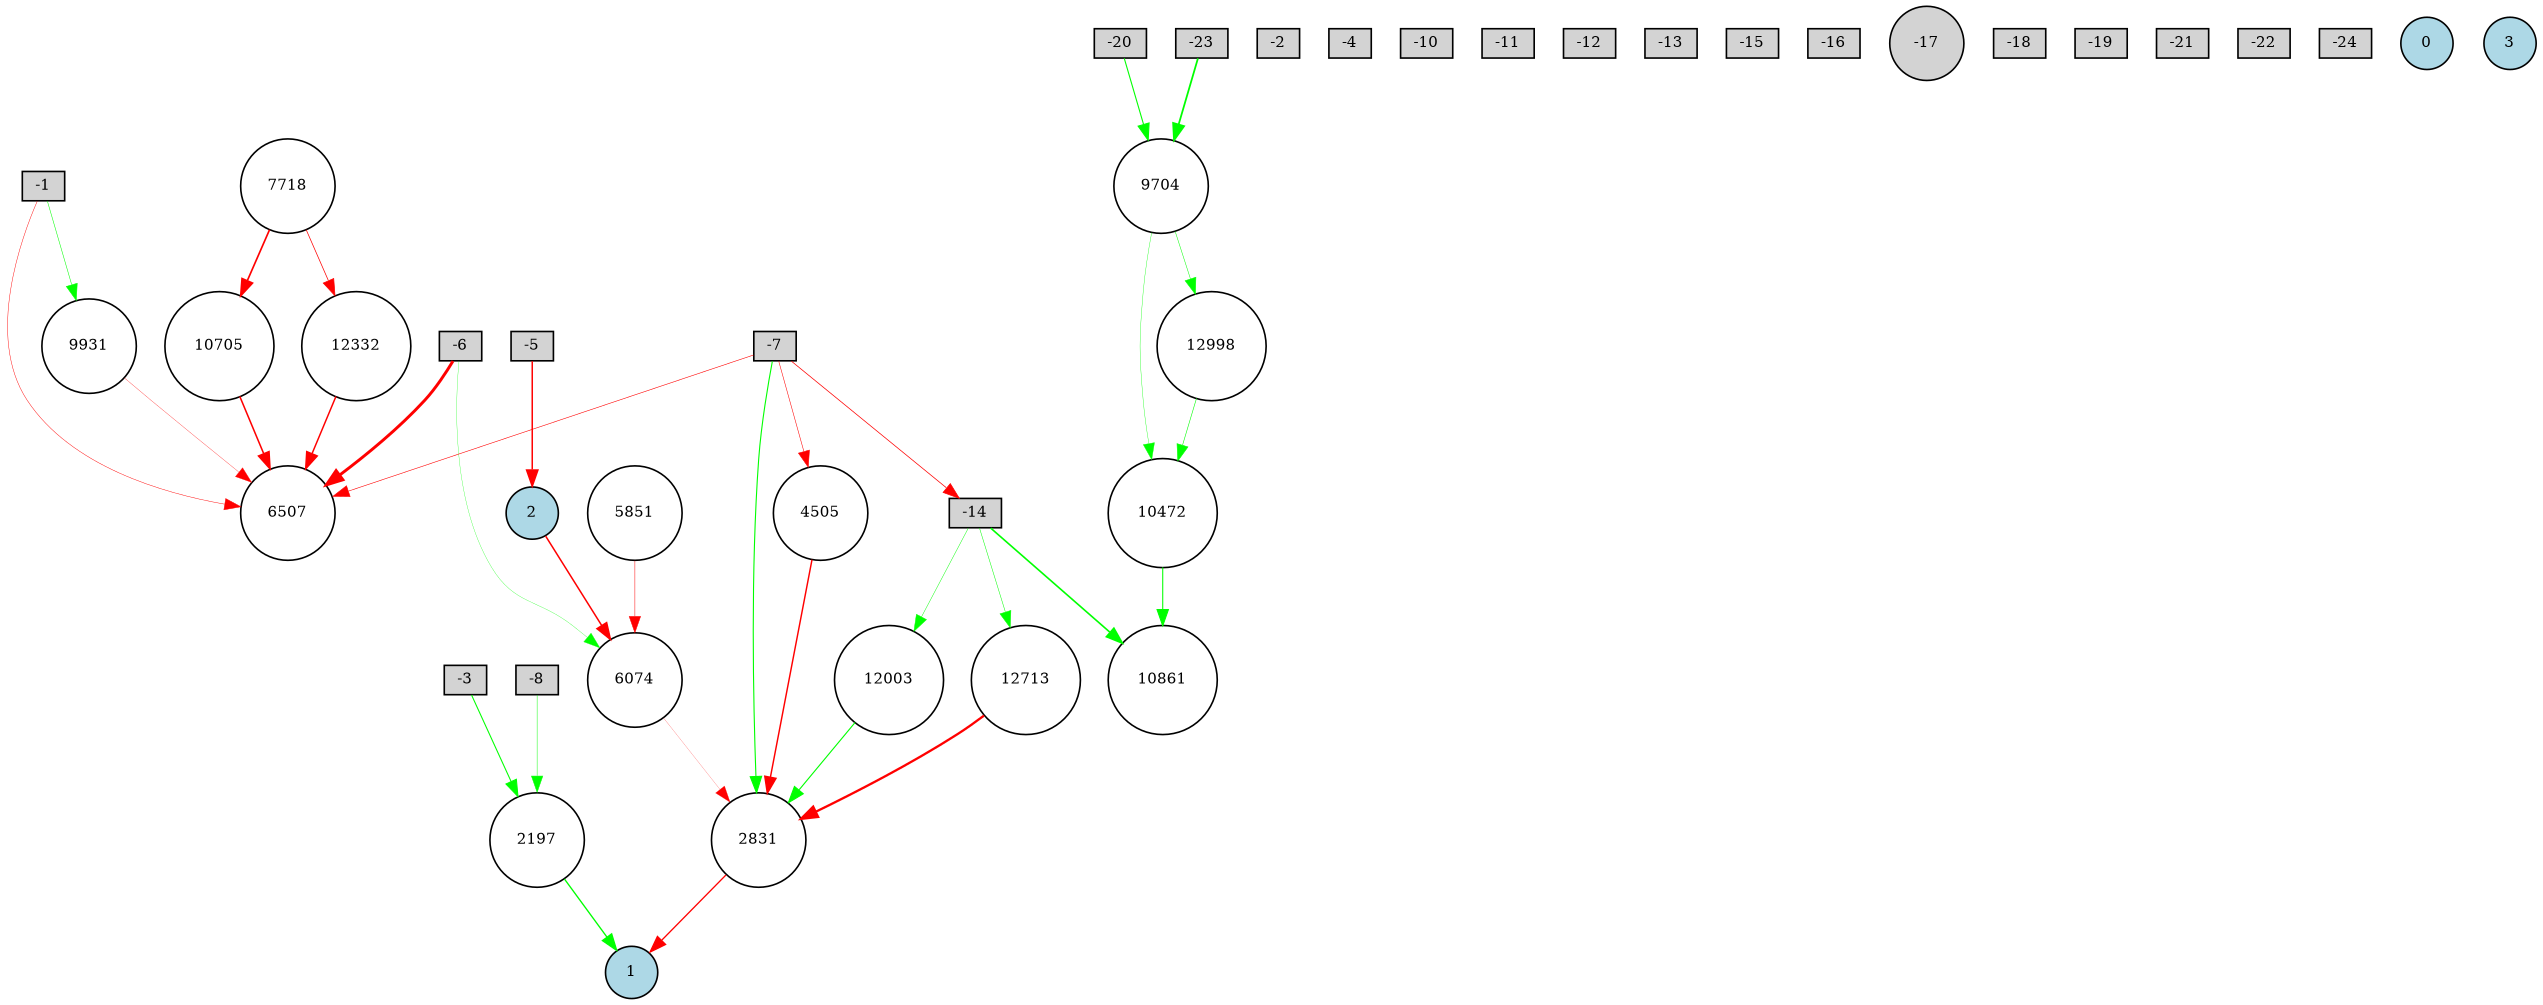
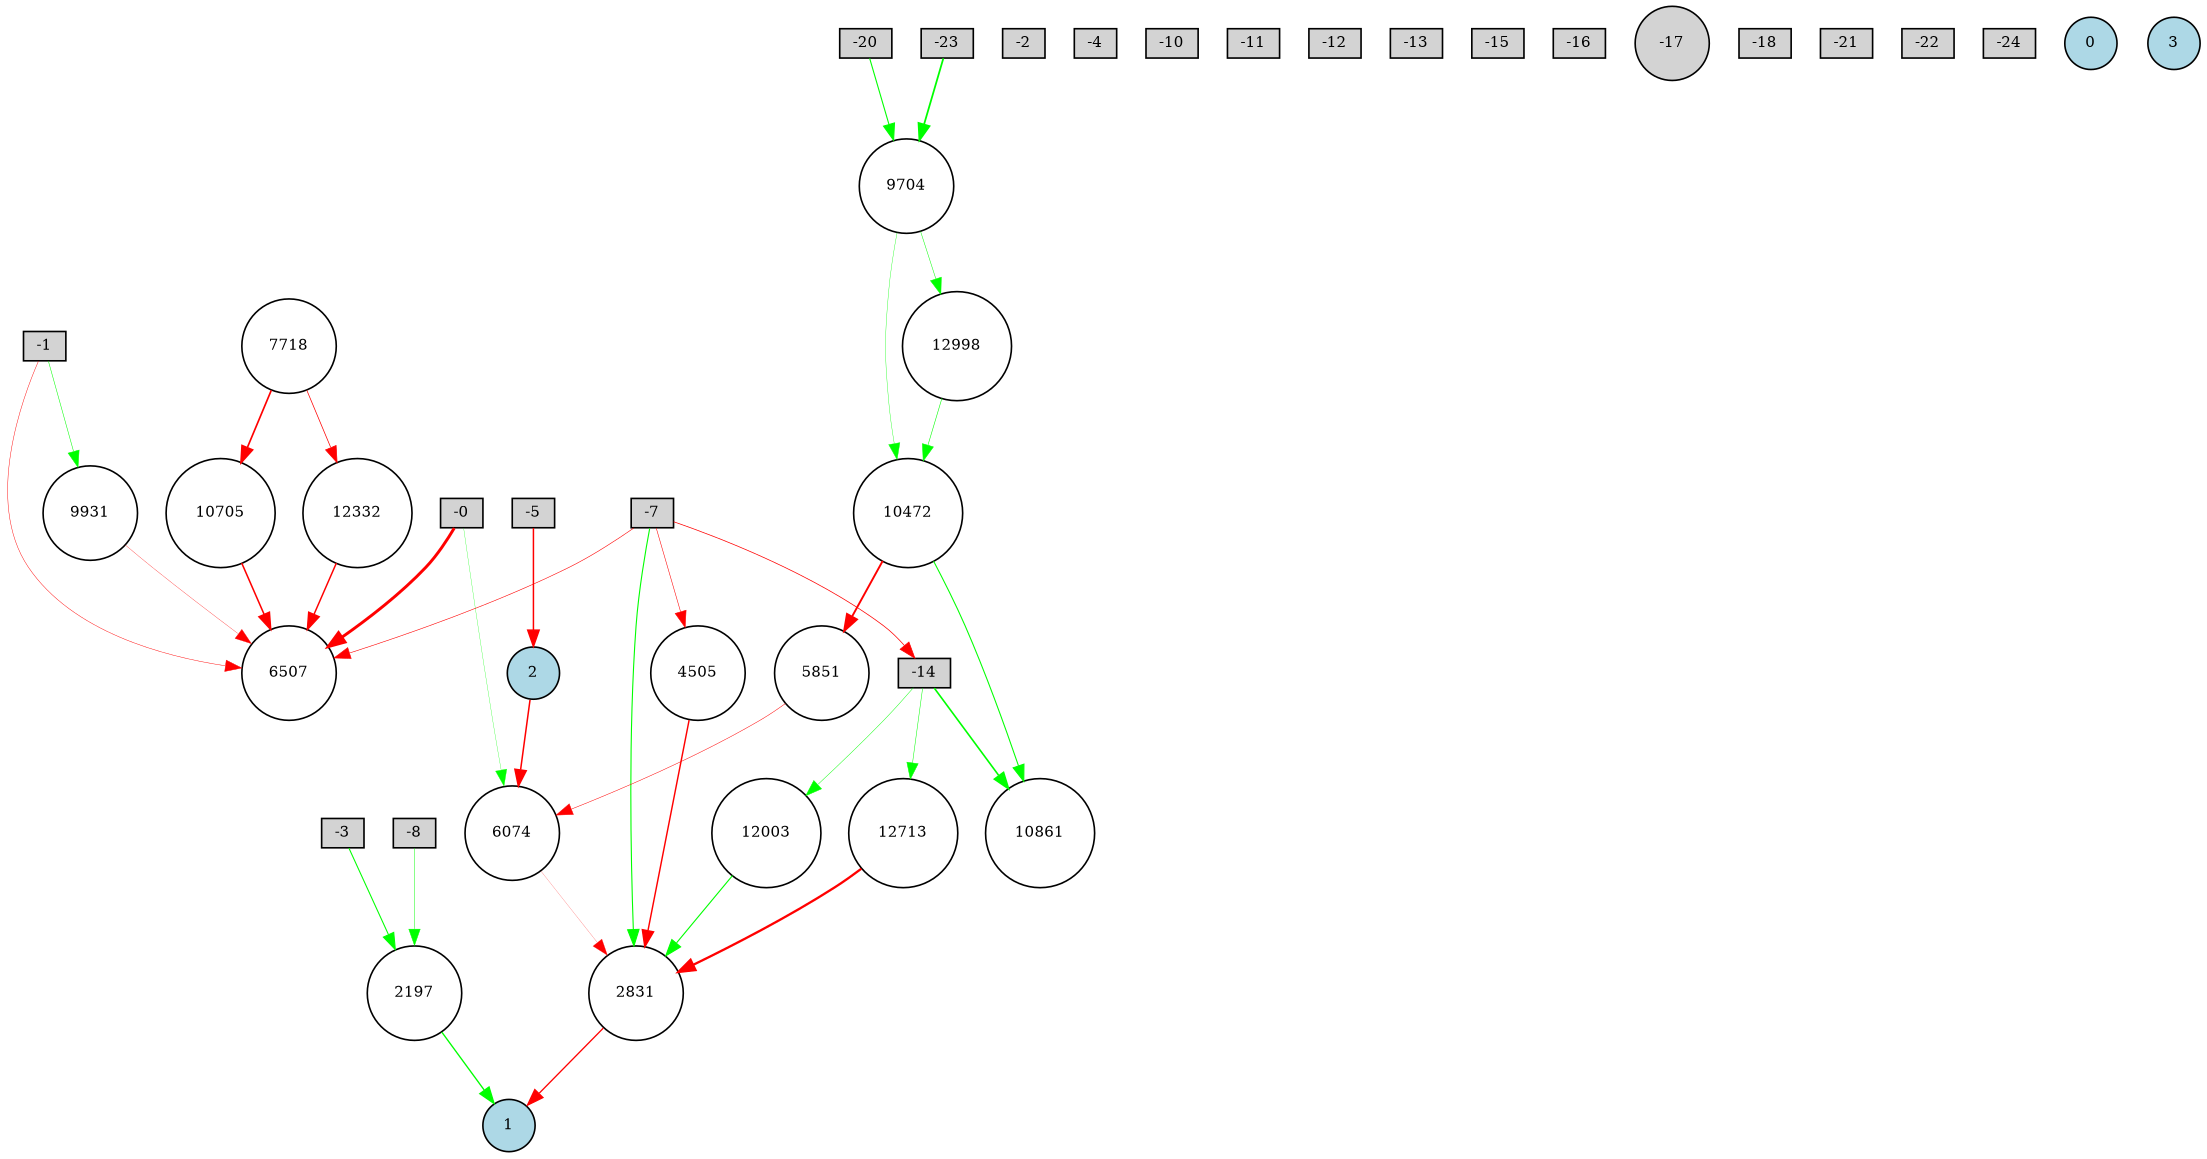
(2101, 43) -> none
(461, 346) -> (462, 513)
none -> (867, 589)
